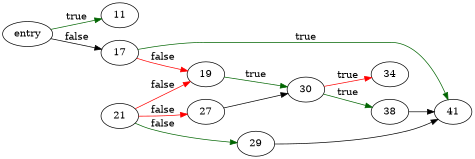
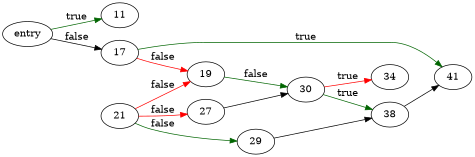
(256, 75) -> (256, 75)
(354, 140) -> (319, 129)
